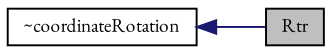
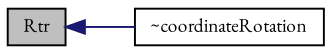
(241, 27) -> (110, 27)
